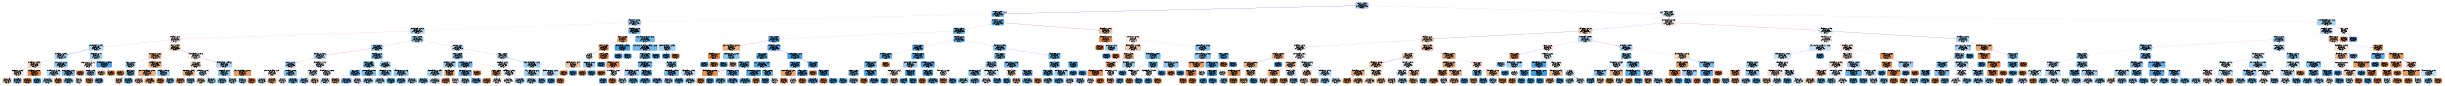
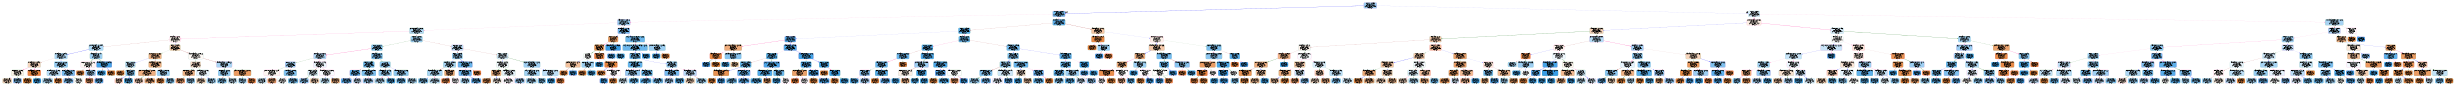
(101, 73) -> (101, 73)
none -> (690, 81)
